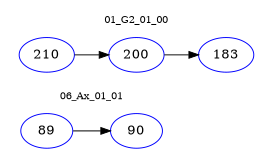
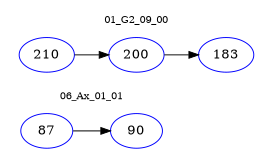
(136, 21) -> (136, 21)
(47, 131) -> (47, 131)
